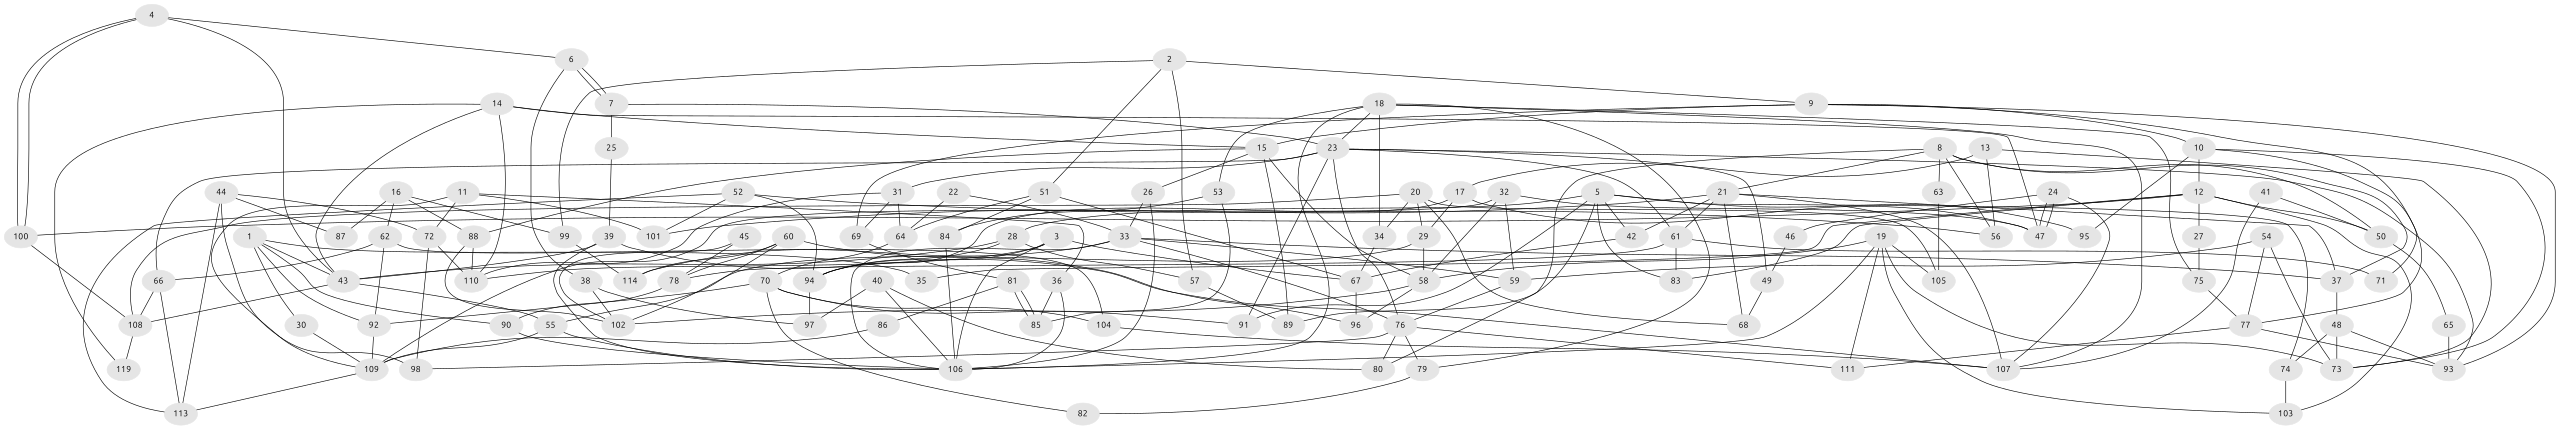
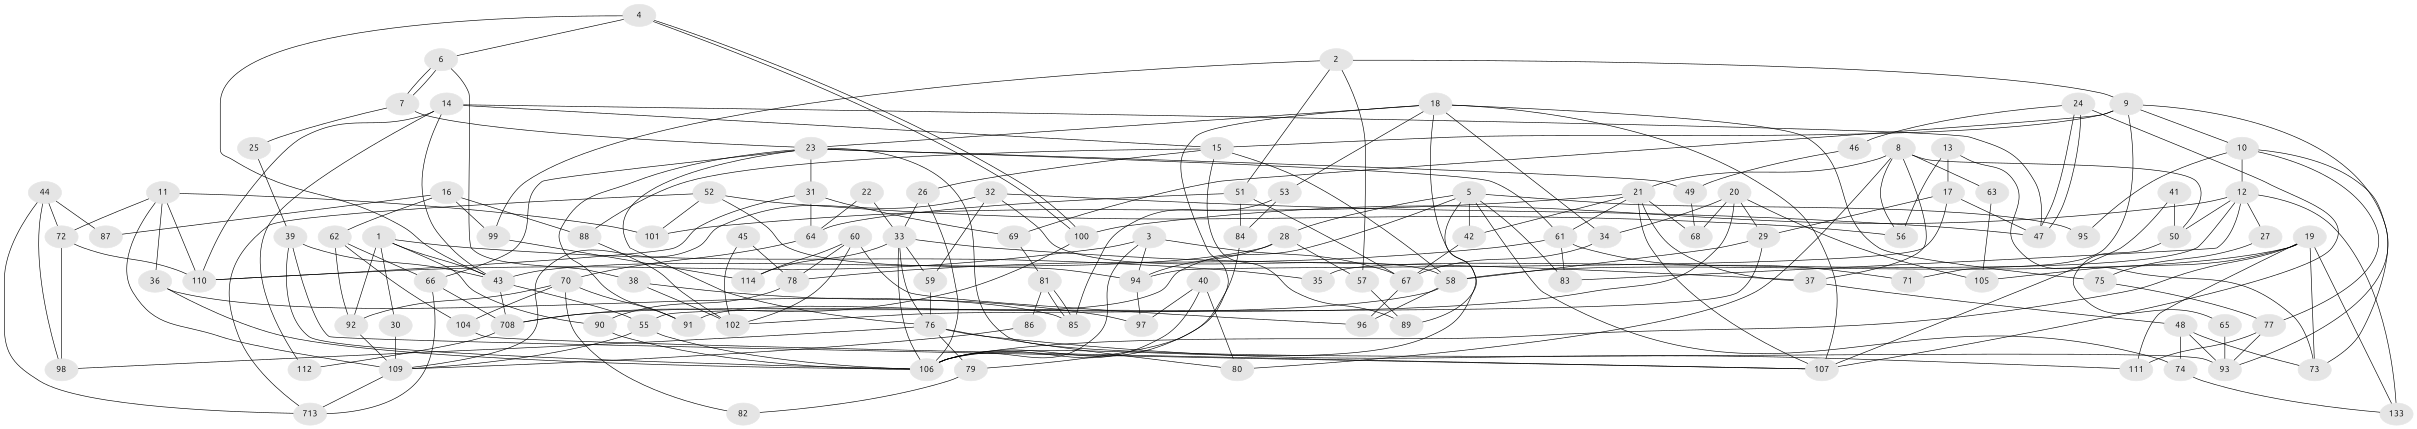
(2267, 237) -> none
(473, 259) -> (181, 237)
(135, 325) -> (508, 325)
(124, 370) -> (305, 370)
(181, 414) -> (310, 414)
(2286, 414) -> (2397, 414)
